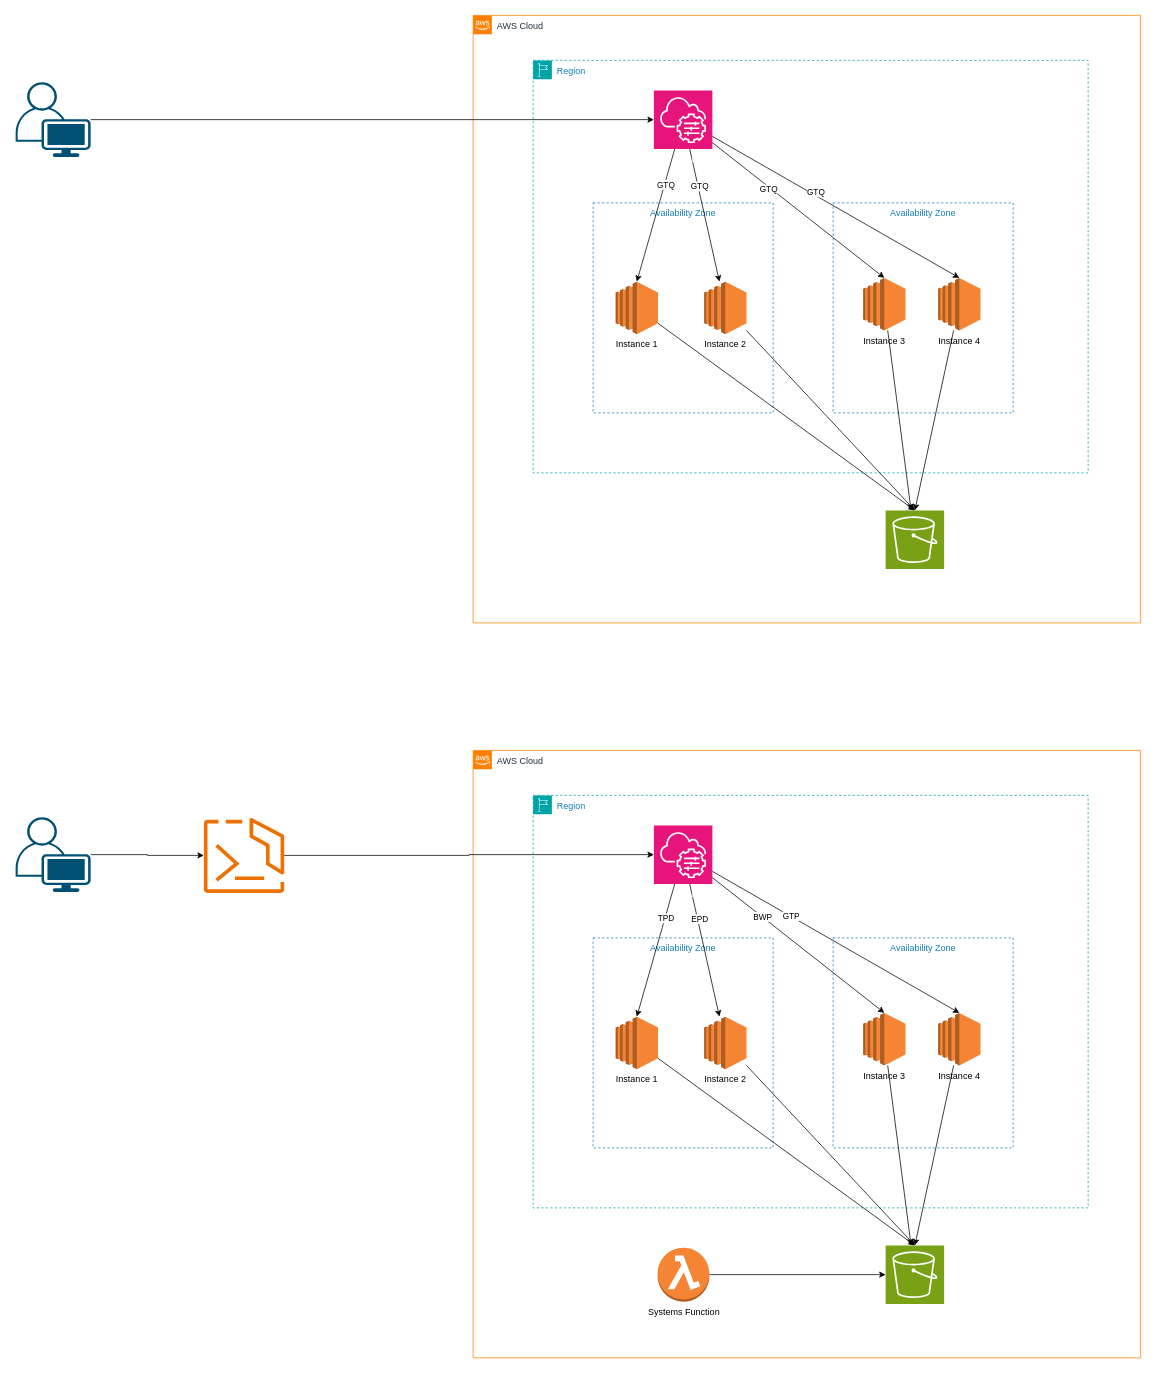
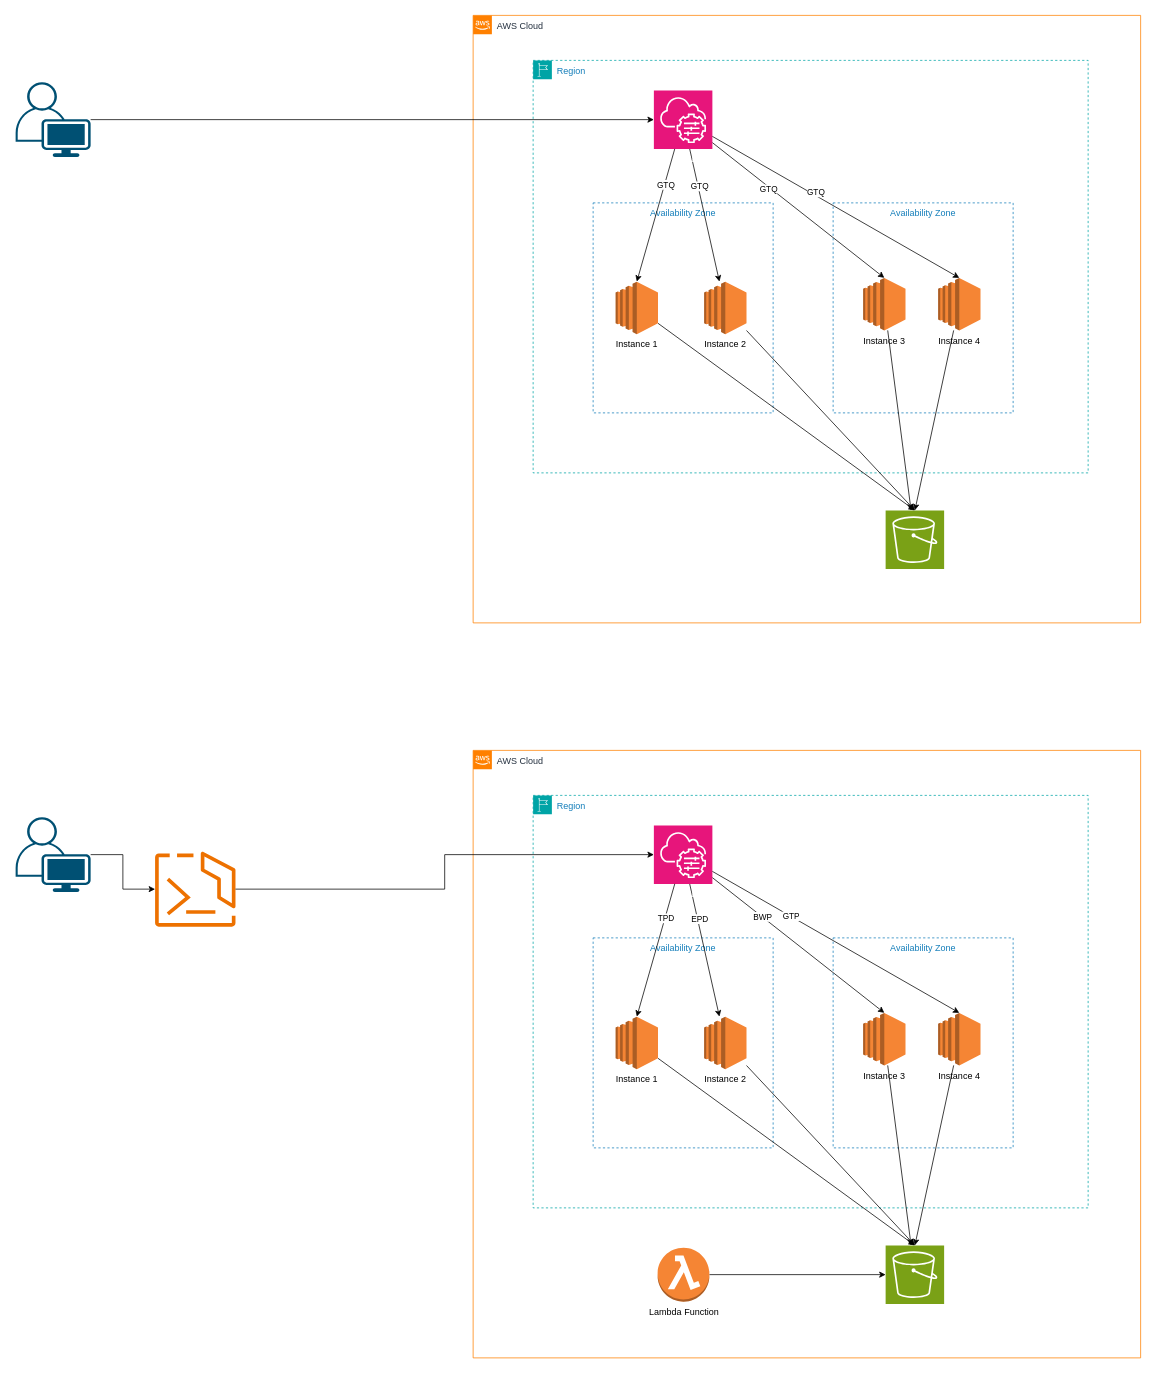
(244, 855) -> (195, 889)
(684, 1312) -> (684, 1312)
